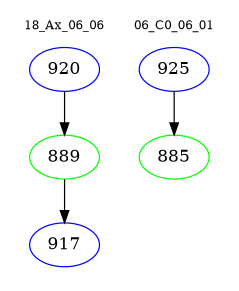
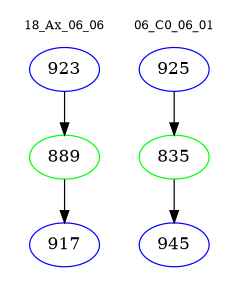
(65, 69) -> (65, 69)
(174, 157) -> (174, 157)
none -> (174, 245)
